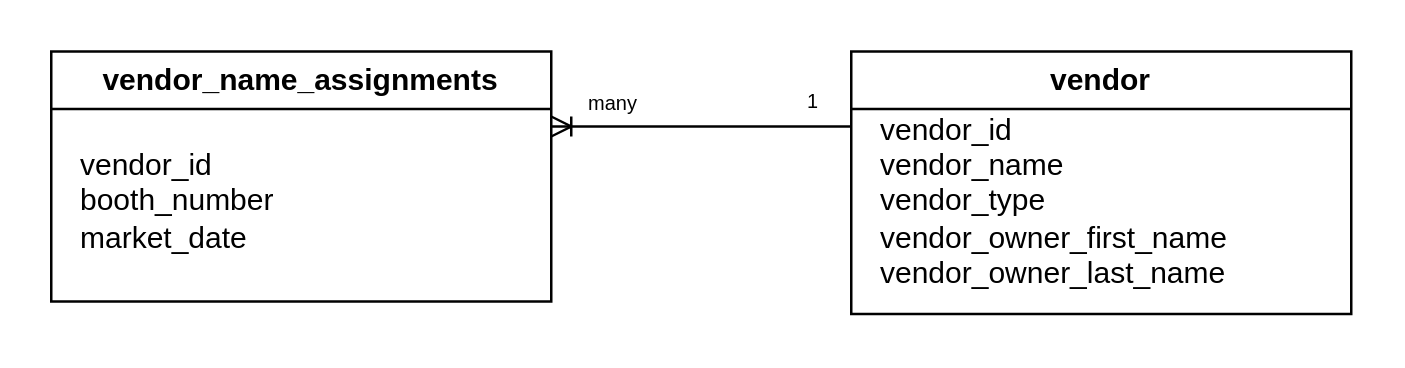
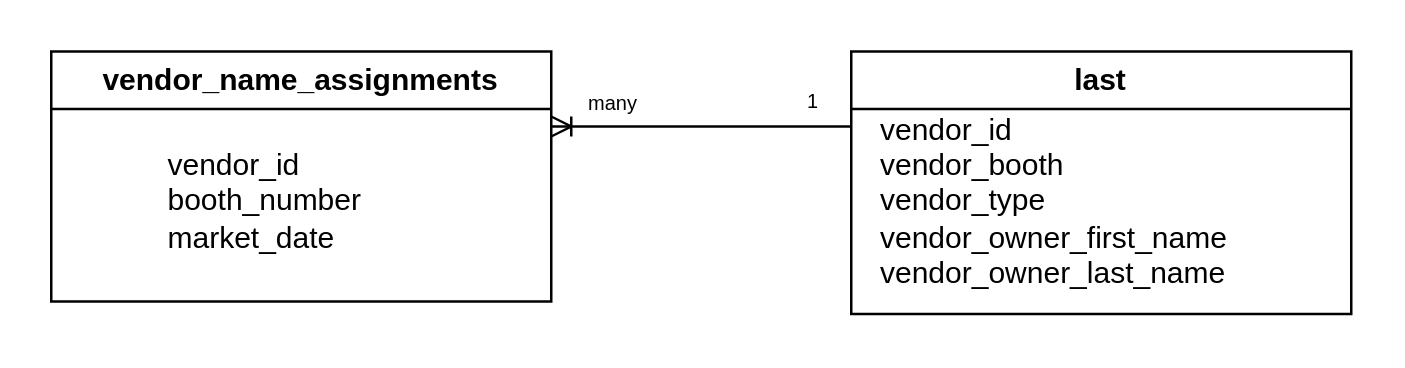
(1101, 81) -> (1101, 81)
(201, 201) -> (289, 201)
(1071, 201) -> (1071, 201)
